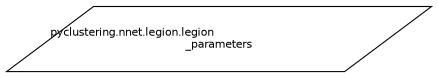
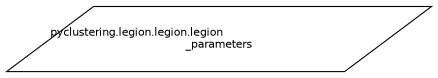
(219, 39) -> (219, 39)
